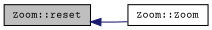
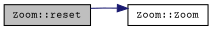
(114, 22) -> (104, 8)
